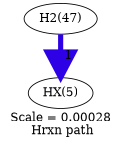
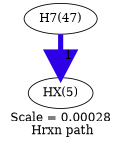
(61, 19) -> (61, 19)
